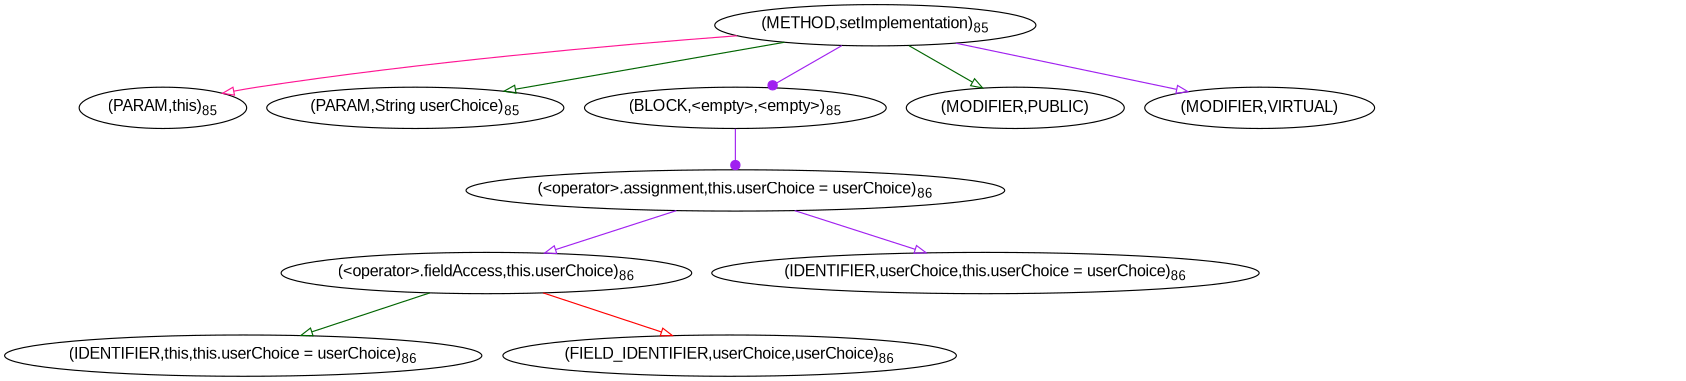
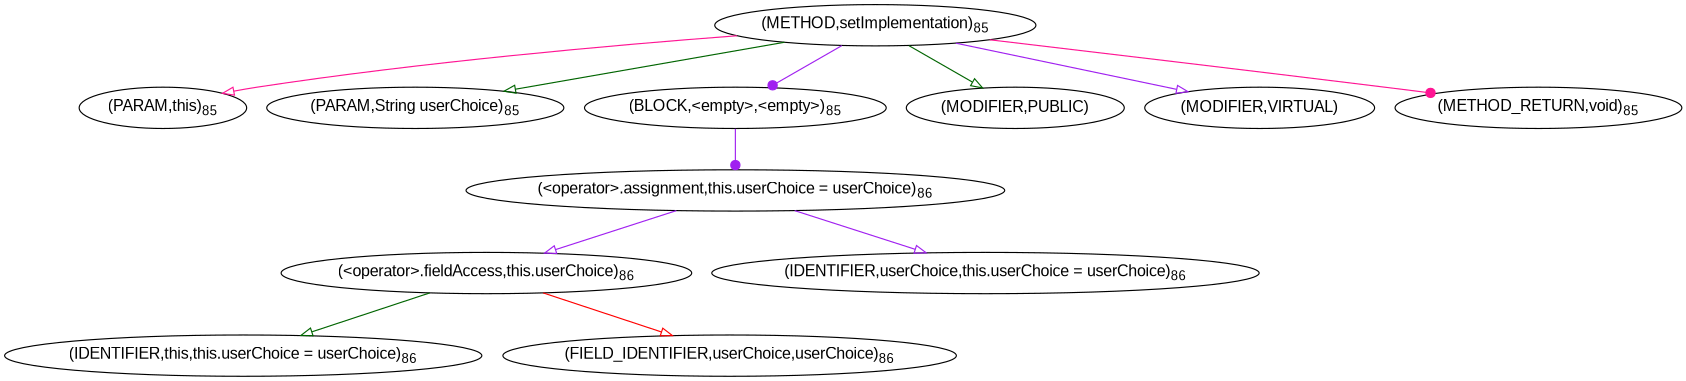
none -> (1538, 108)
